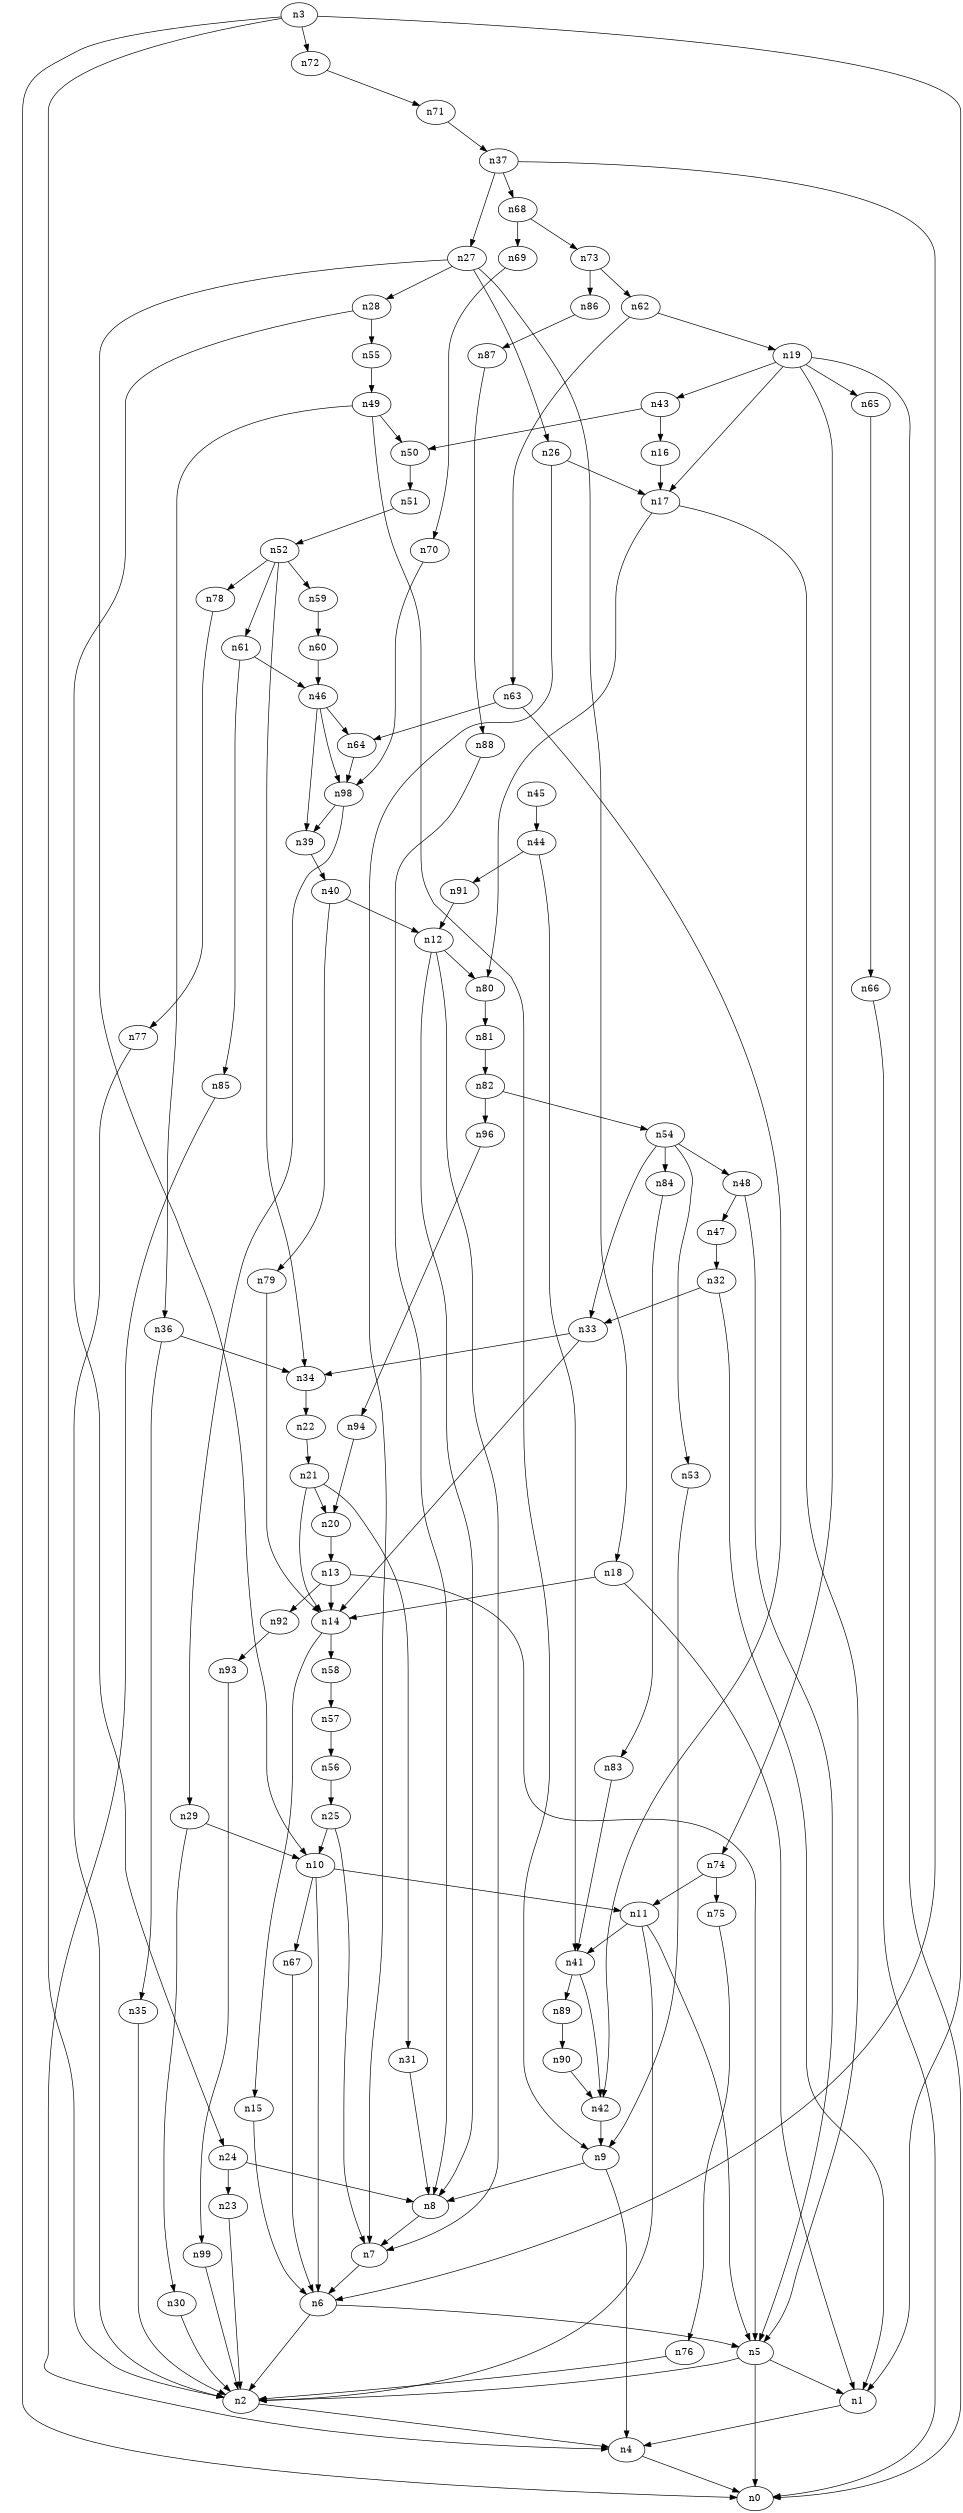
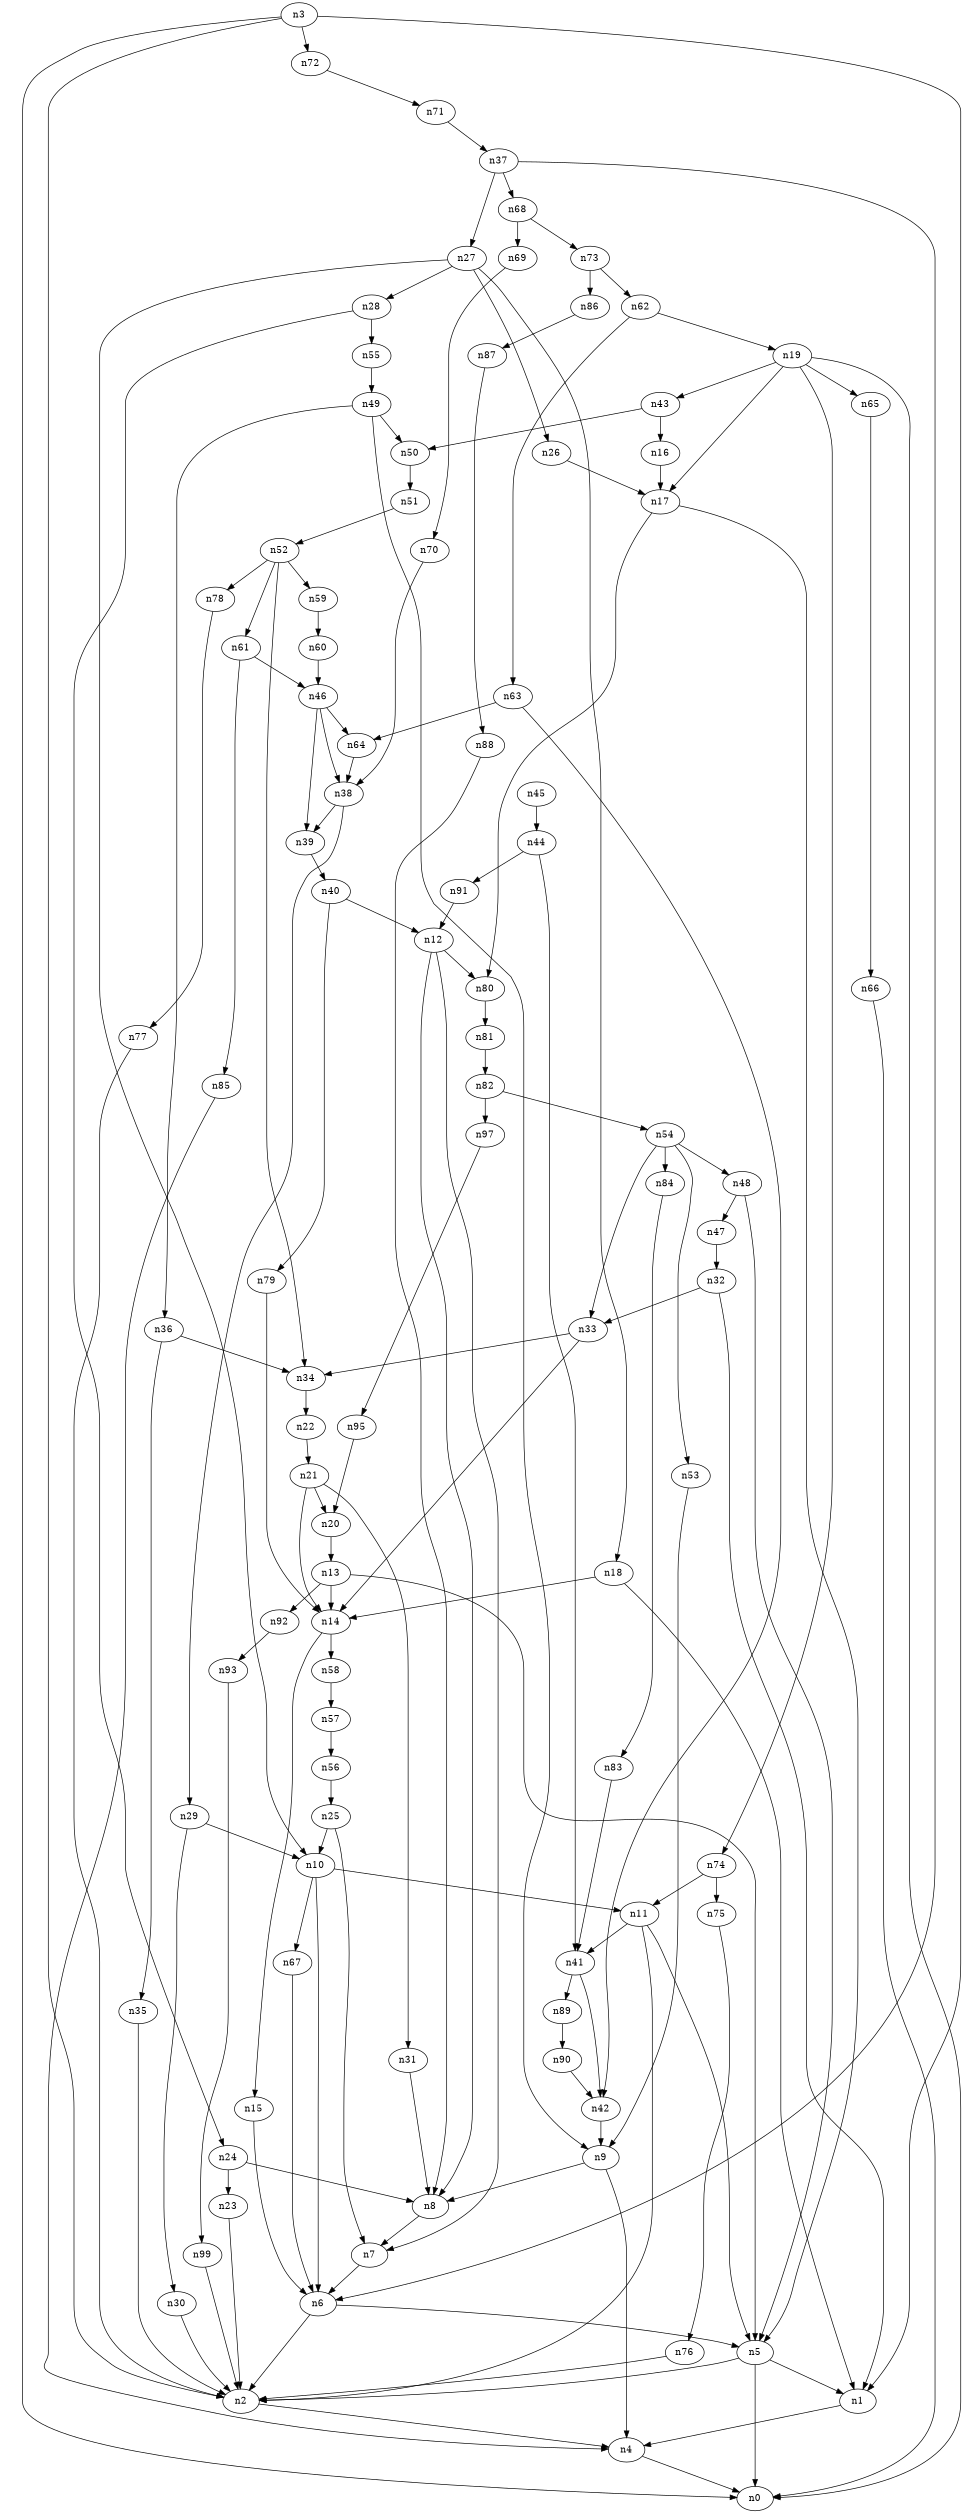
(344, 794) -> (344, 794)
(485, 1135) -> (485, 1135)
(370, 1303) -> none
(357, 1427) -> (357, 1427)
